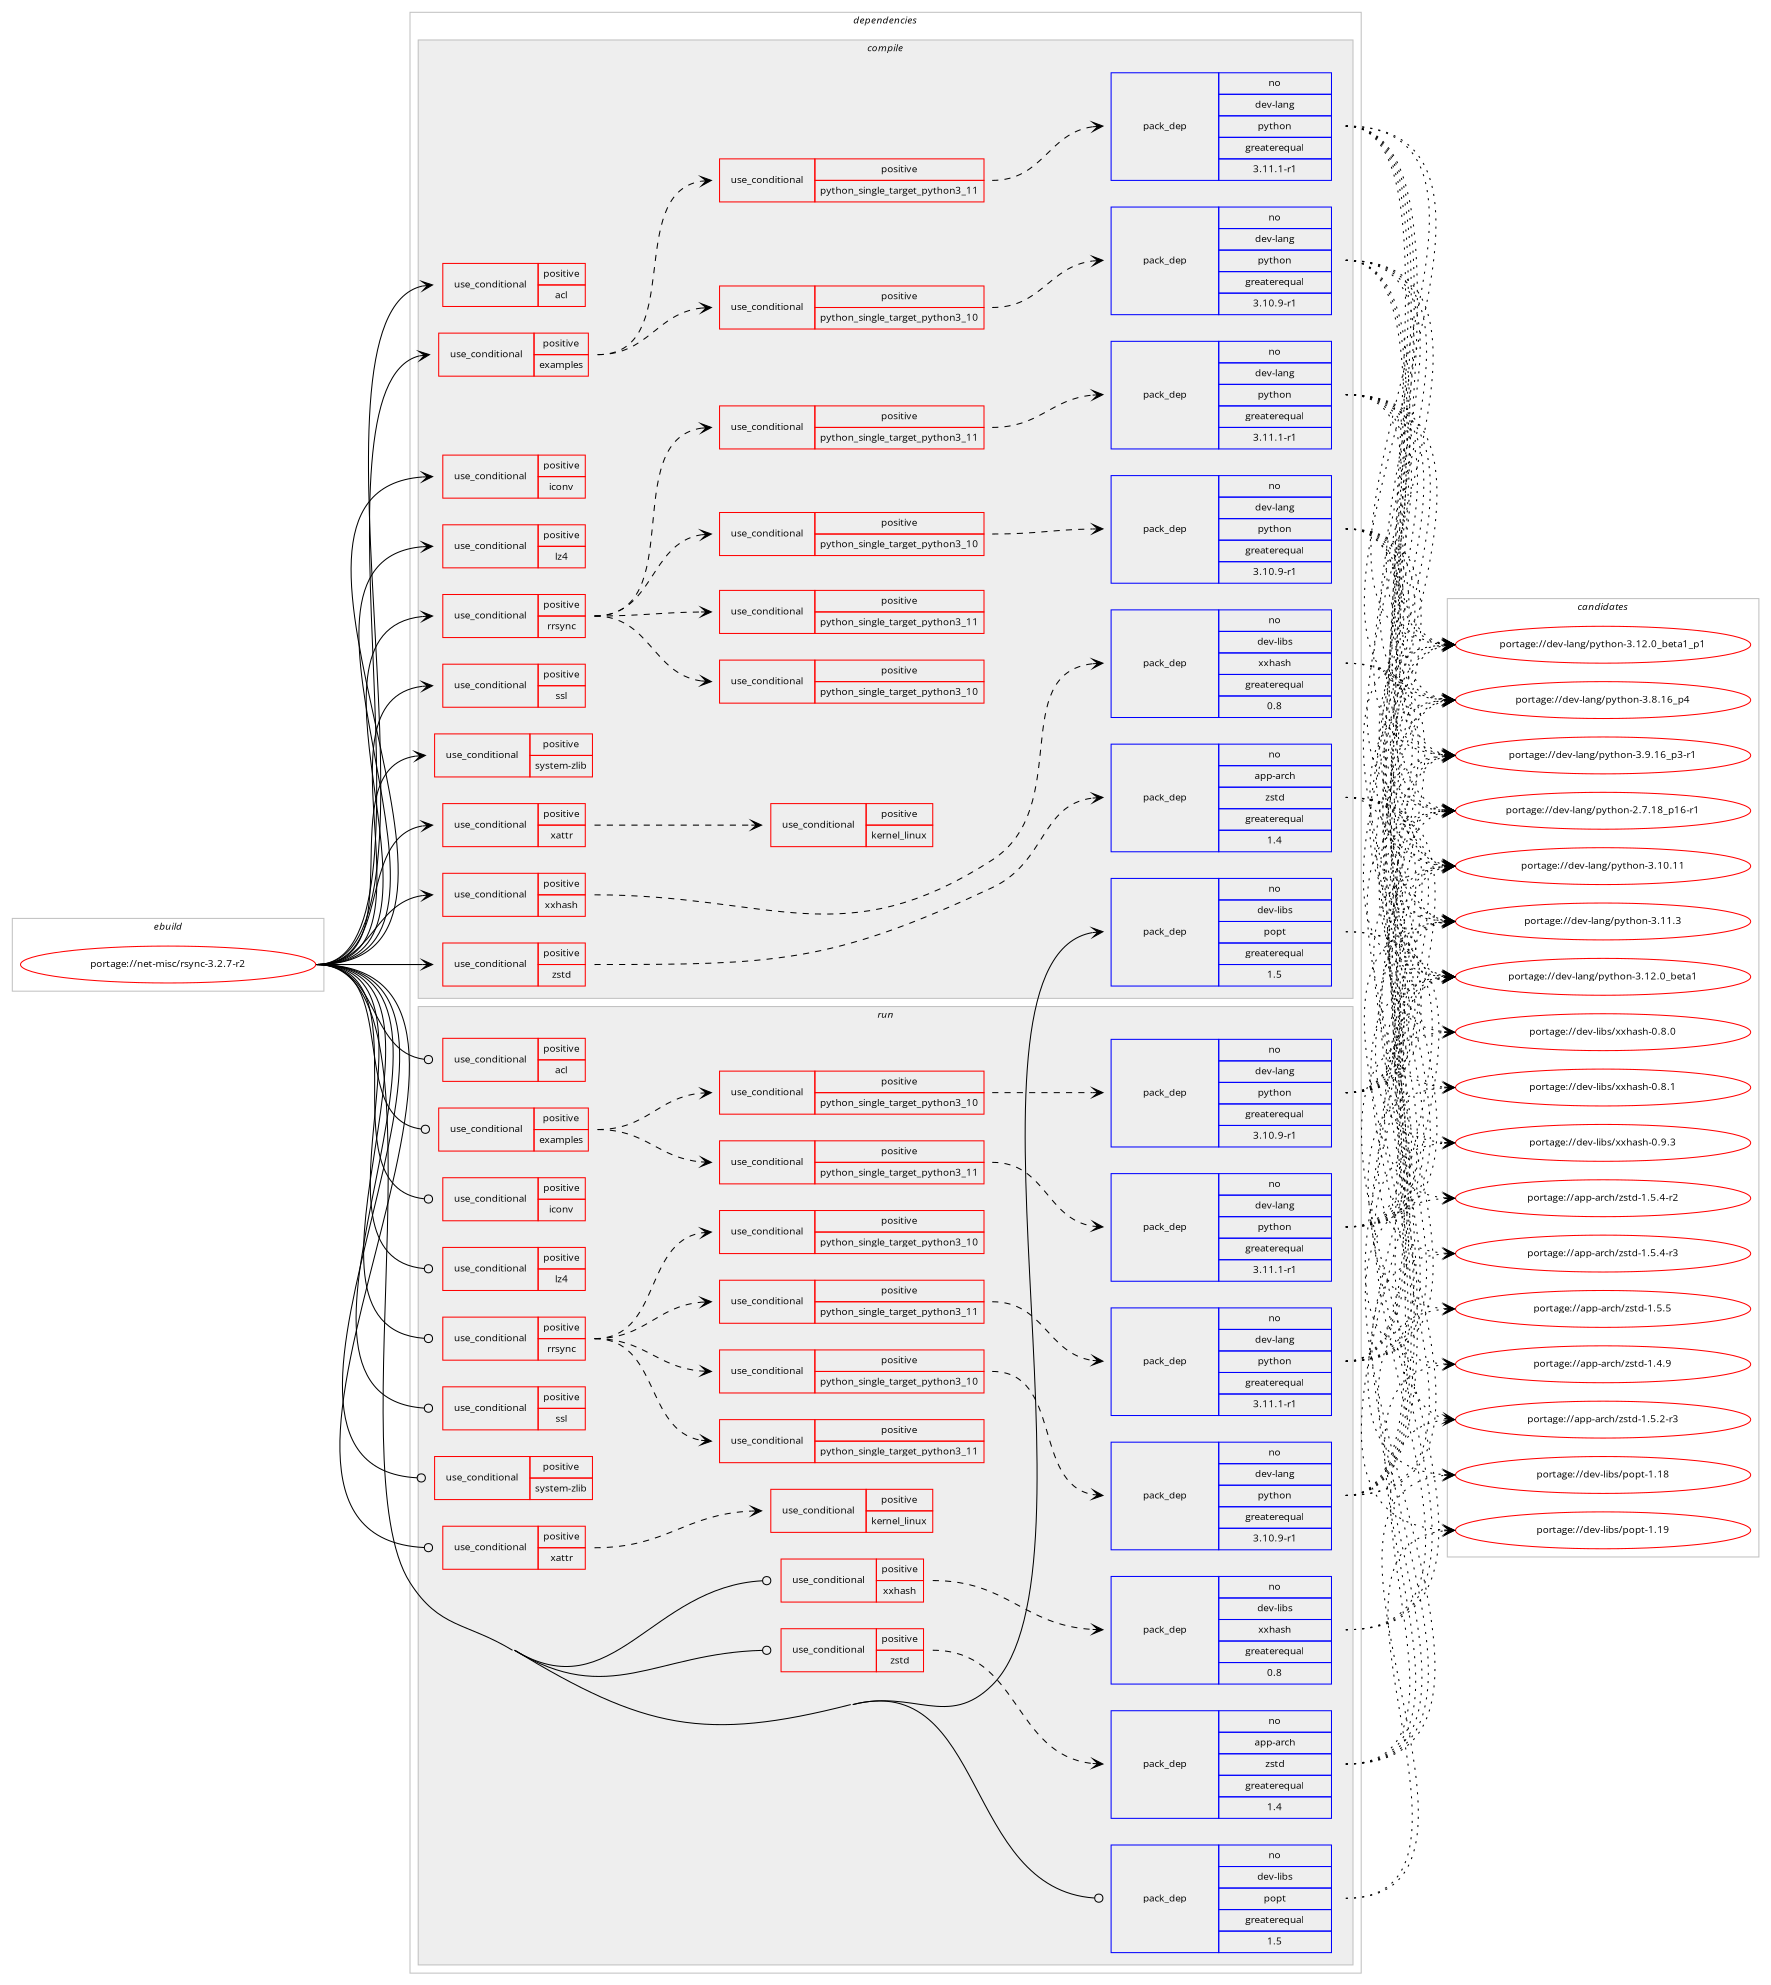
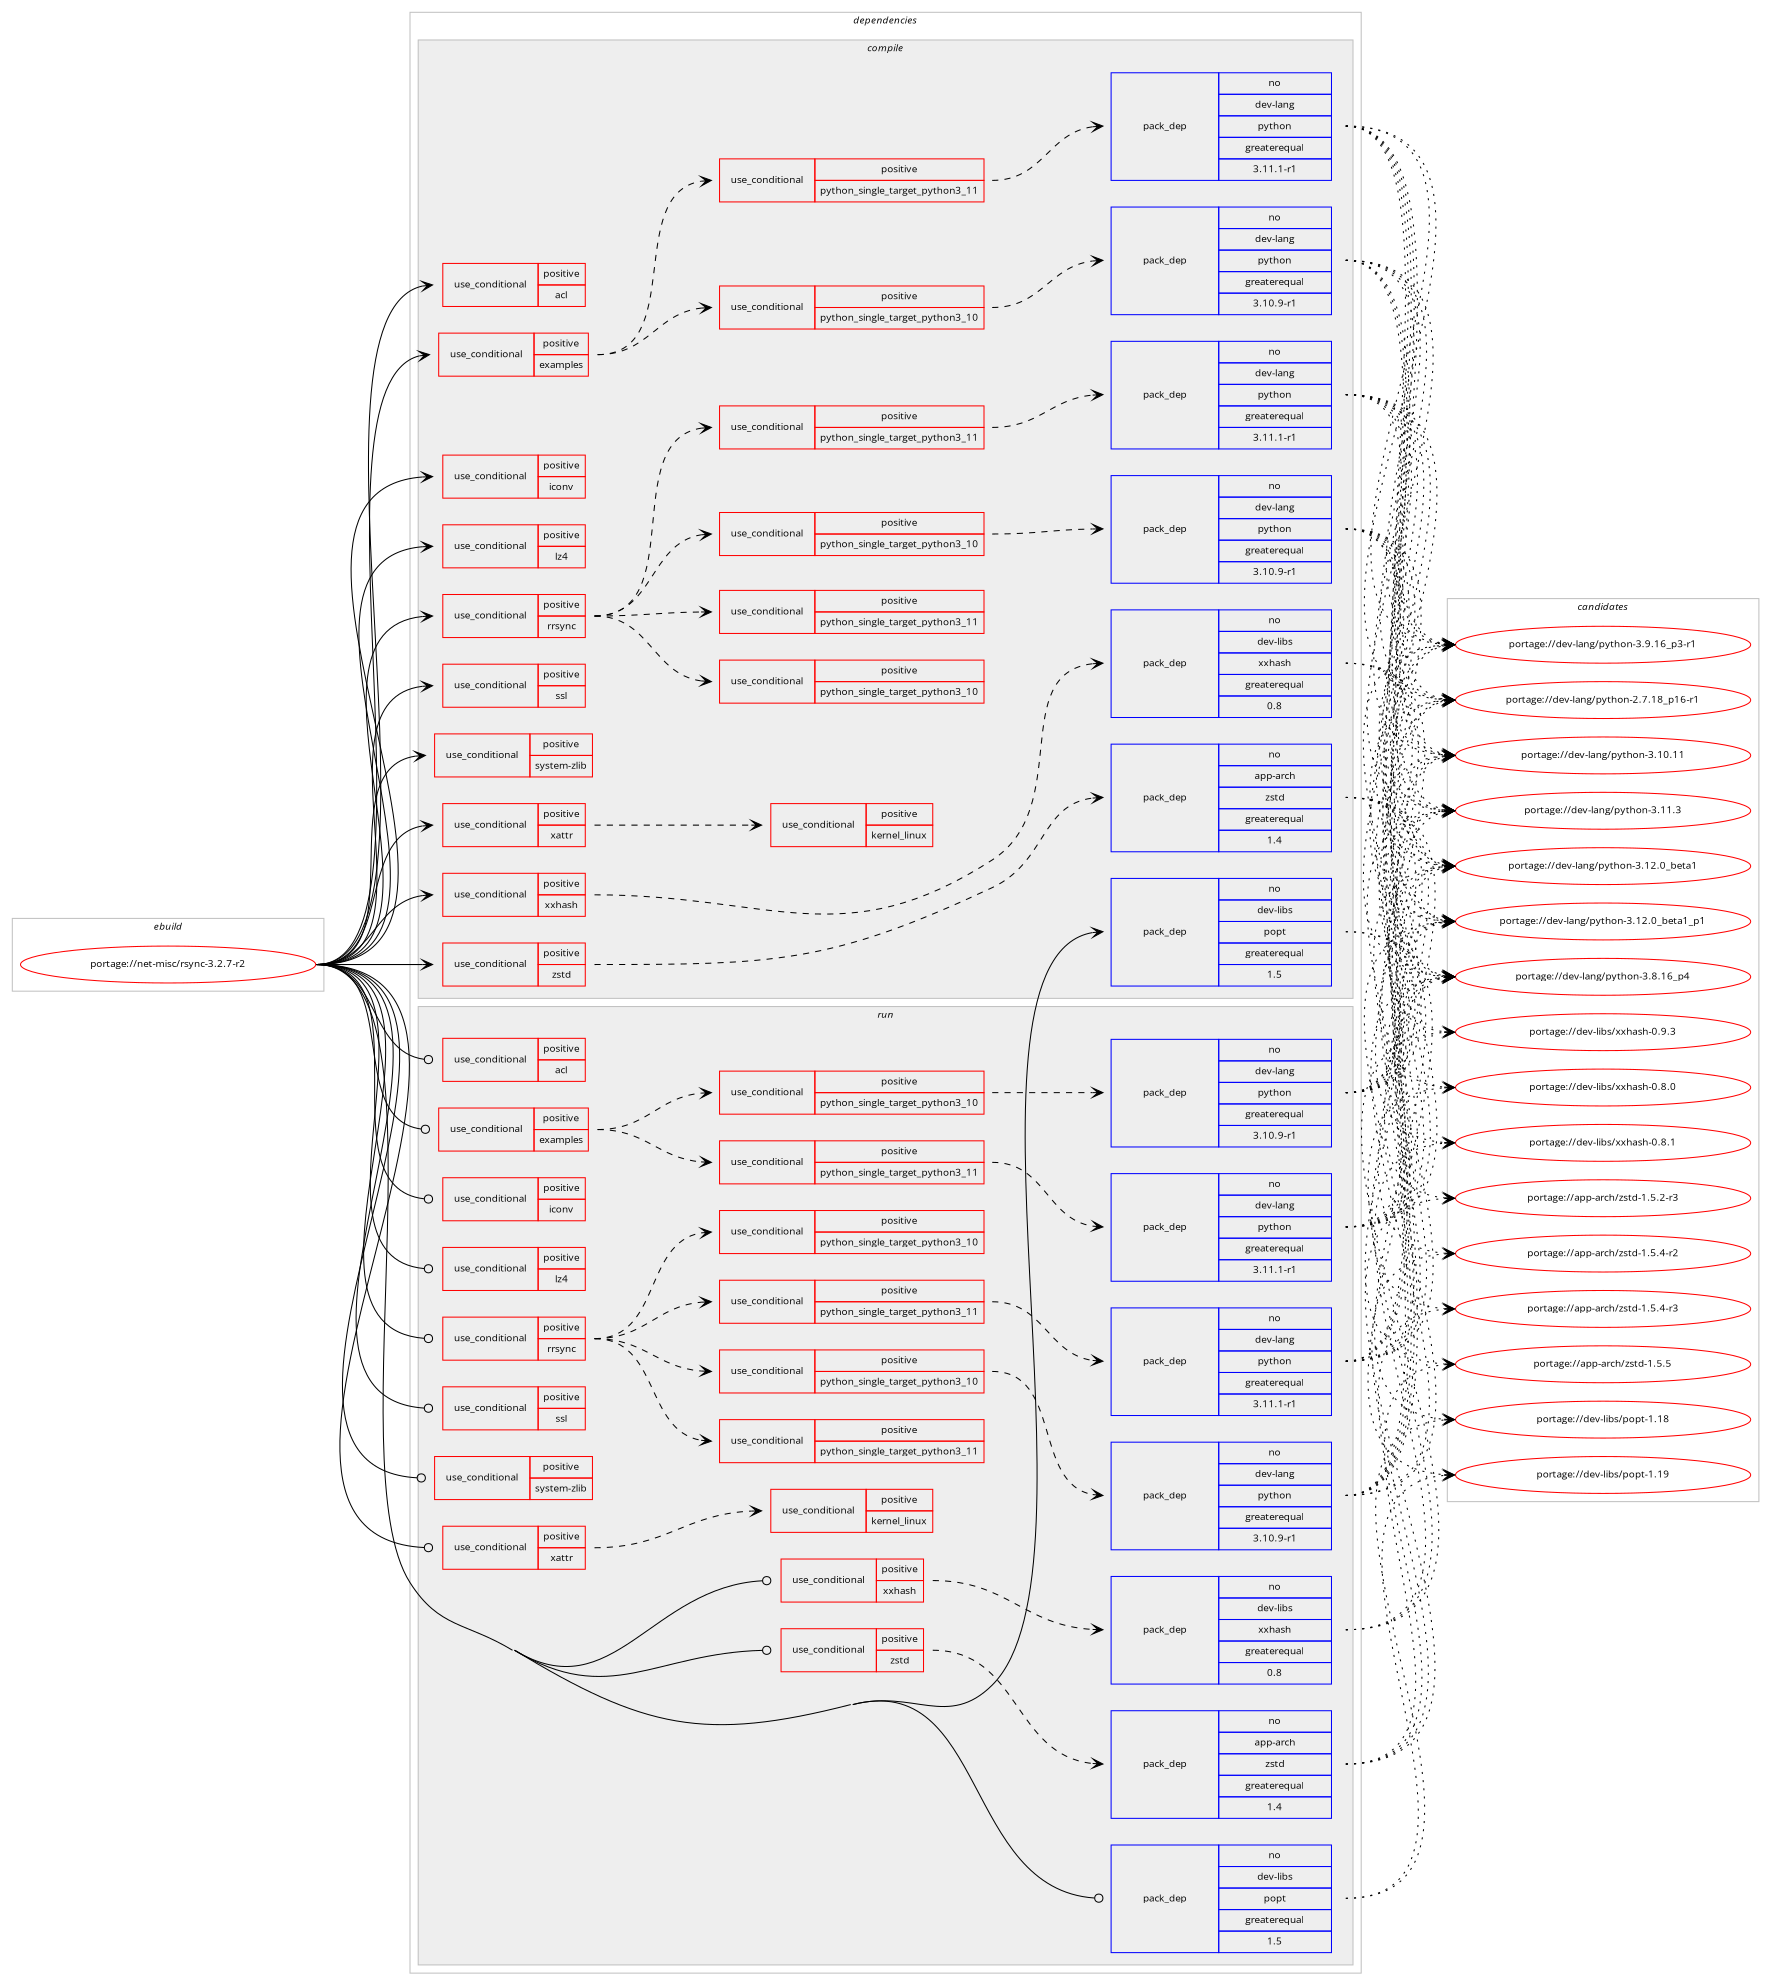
(1603, 1364) -> none
